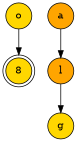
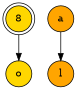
(19, 38) -> (19, 44)
(61, 126) -> none
